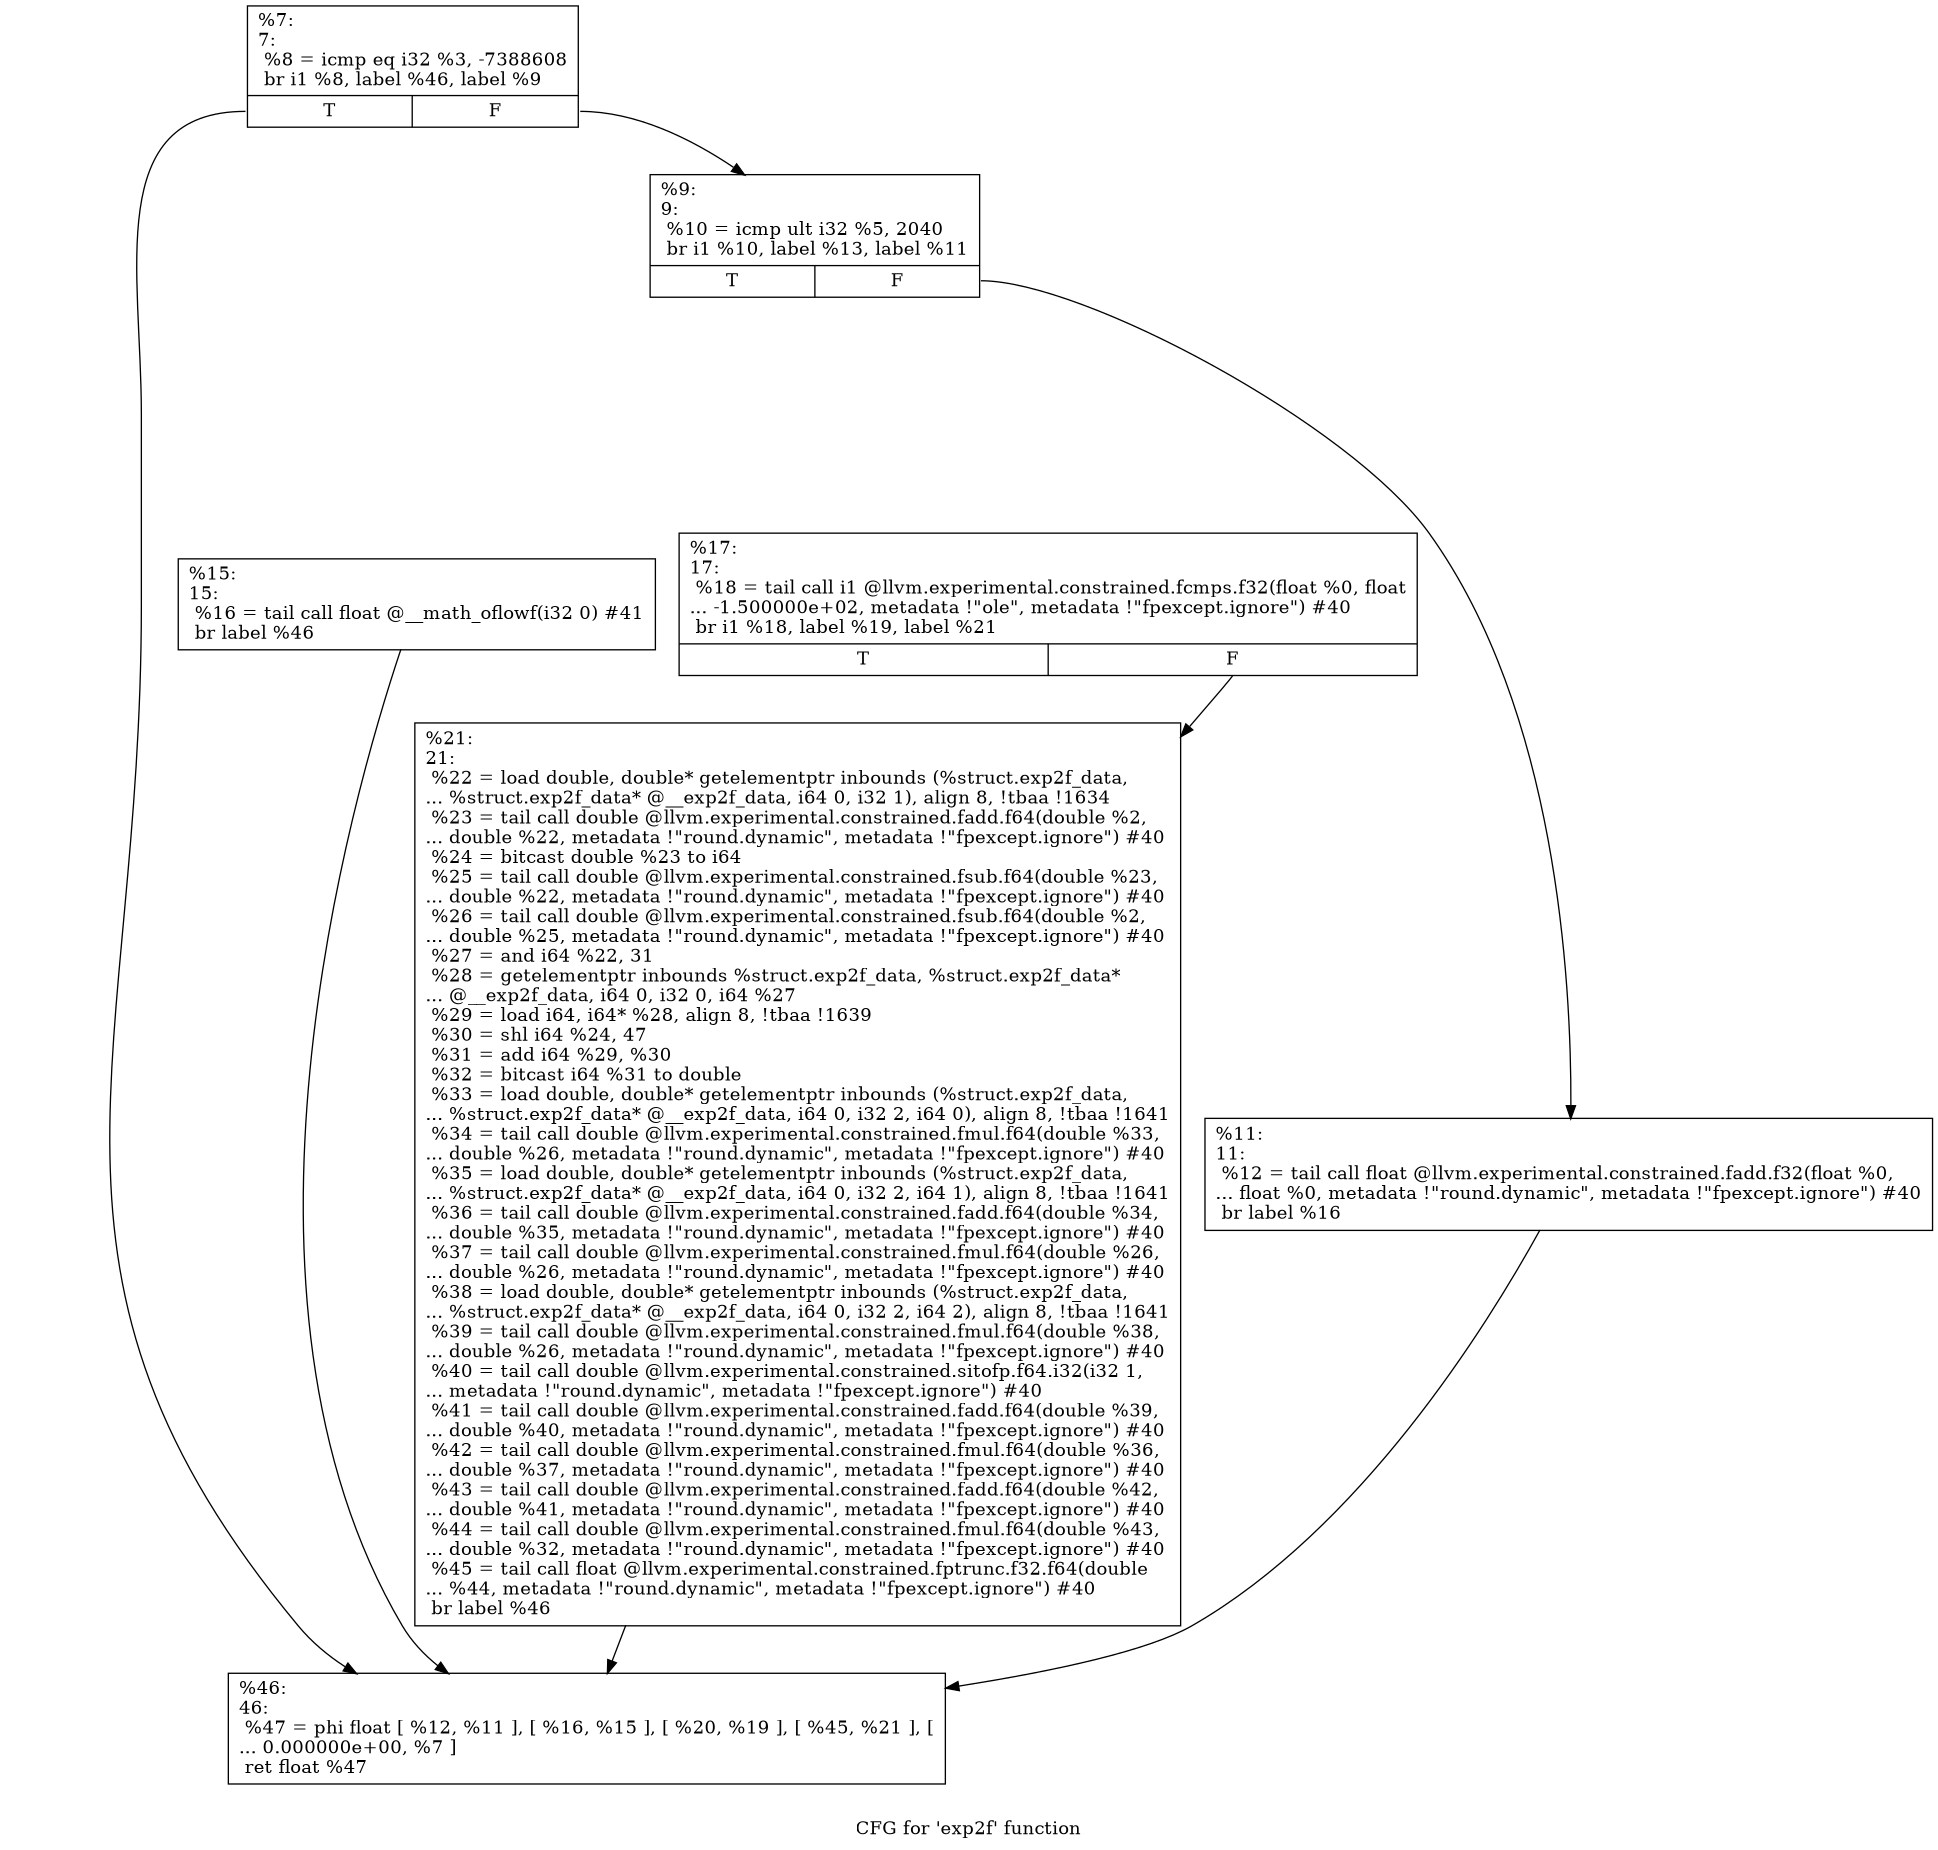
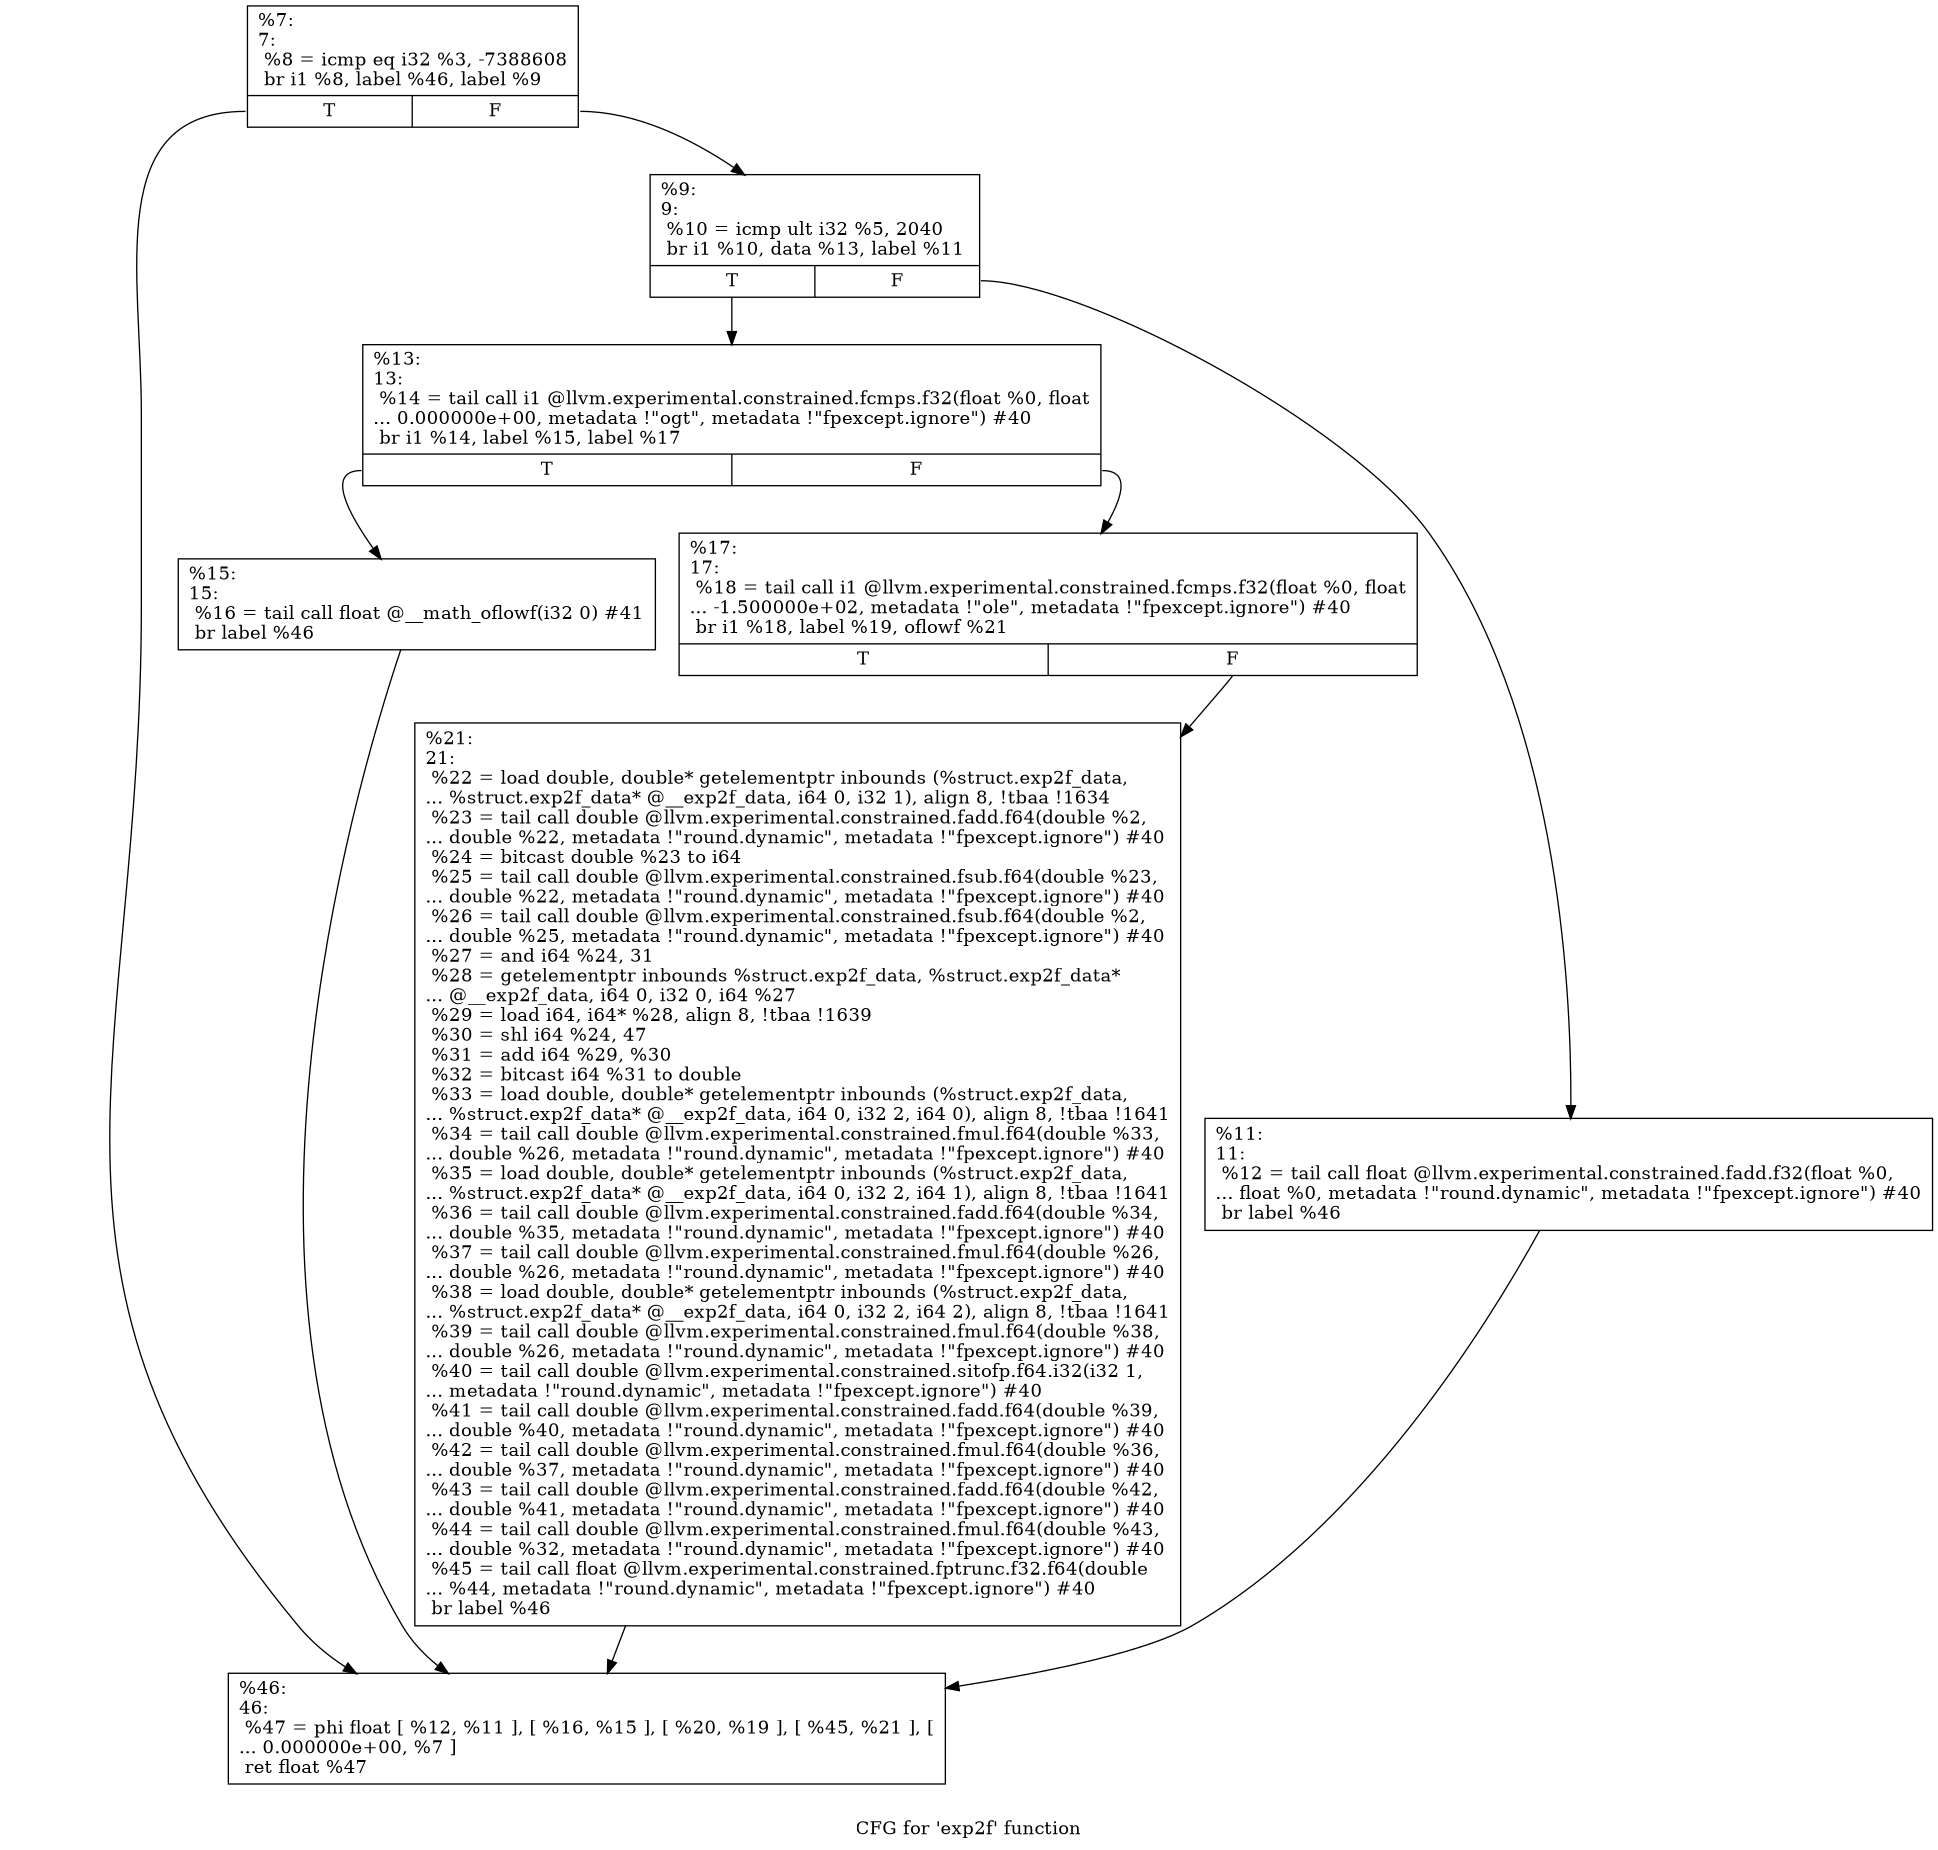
(815, 249) -> (813, 249)
none -> (732, 415)
(844, 627) -> (849, 627)
(540, 956) -> (540, 956)
(1279, 1213) -> (1279, 1213)
